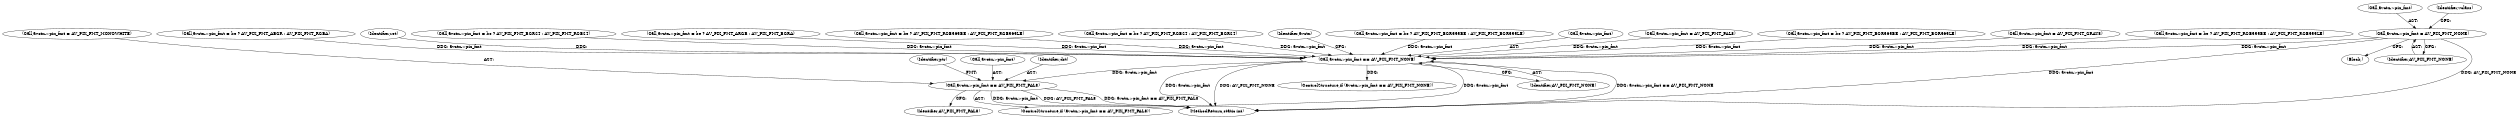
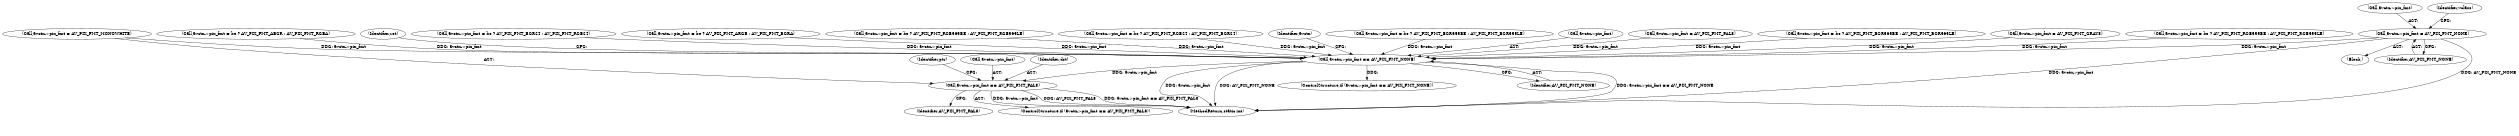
(582, 47) -> (582, 47)
(2399, 47) -> (2399, 47)
(972, 73) -> (972, 73)
(1333, 102) -> (449, 51)
